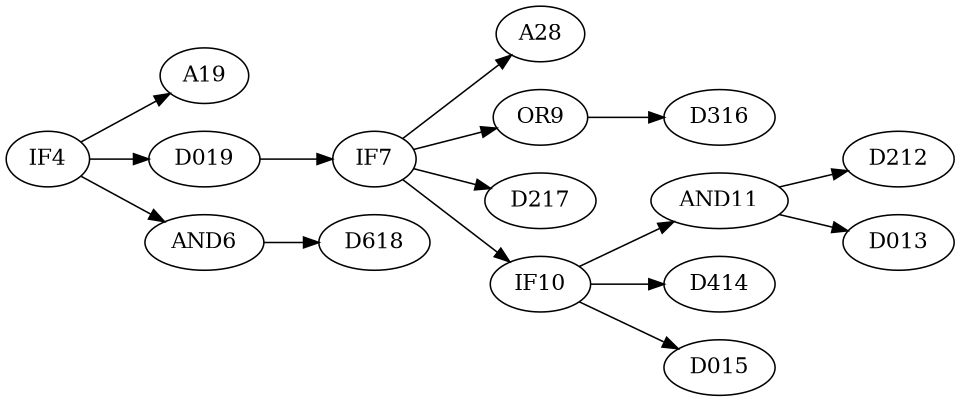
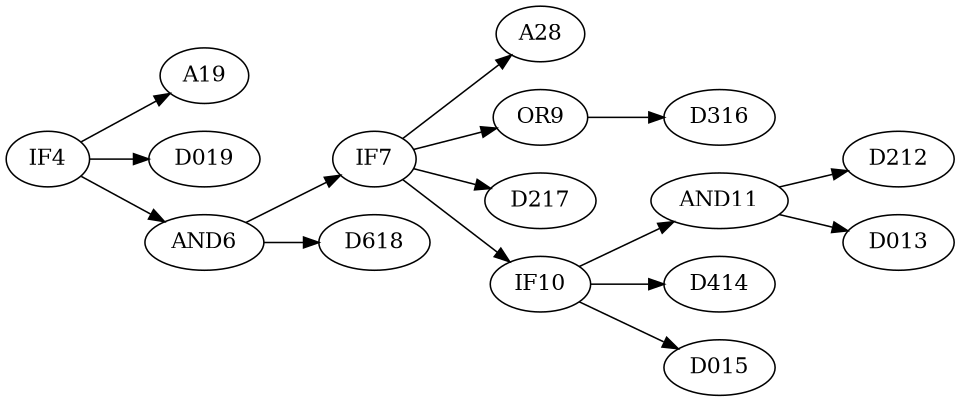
(288, 159) -> (286, 202)
